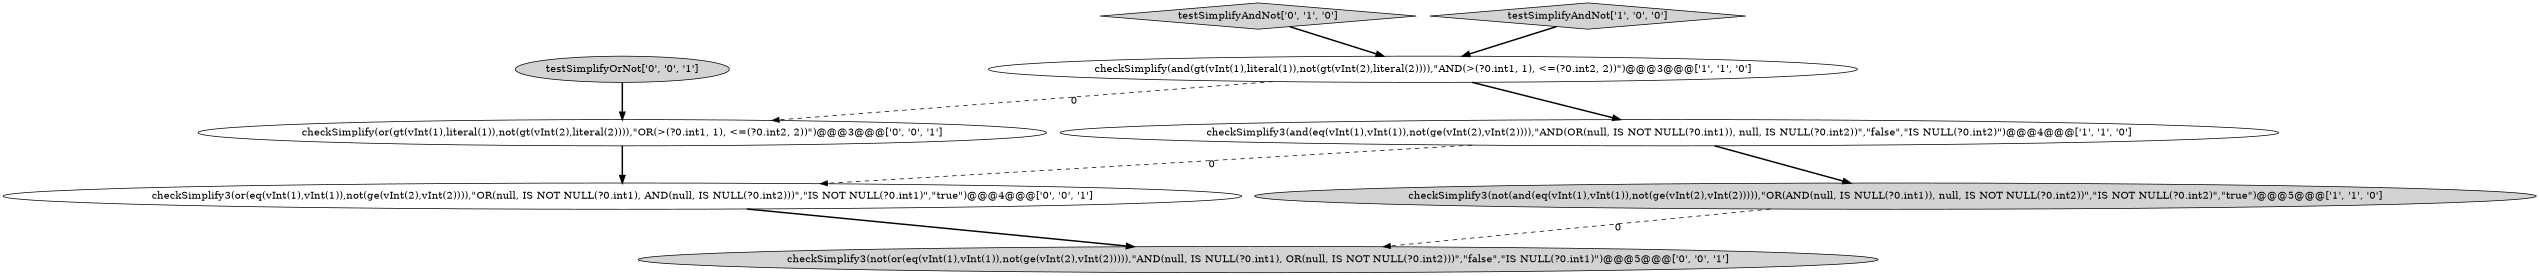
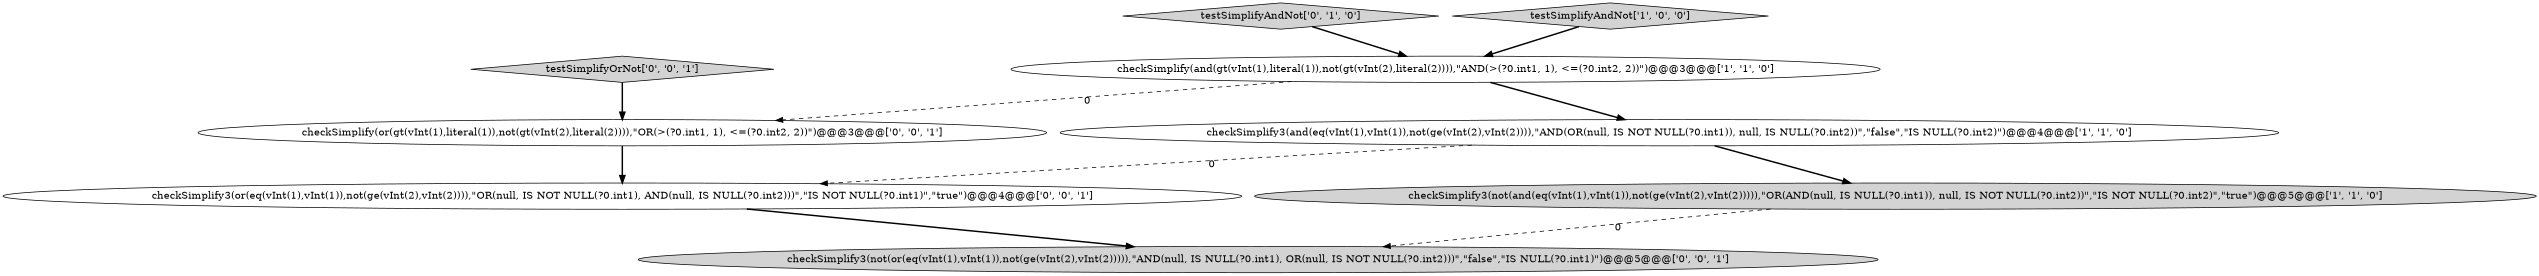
(622, 69) -> (622, 69)
